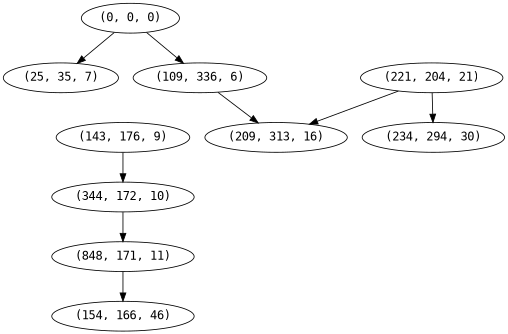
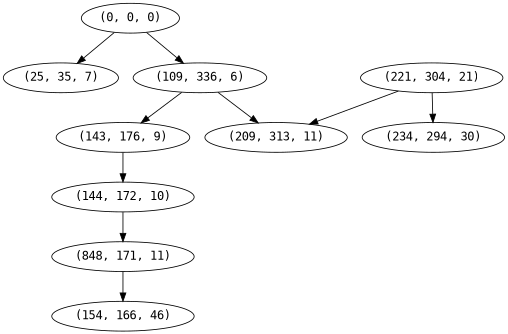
(432, 78) -> (432, 78)
none -> (165, 105)
(276, 137) -> (276, 137)
(123, 197) -> (123, 197)
